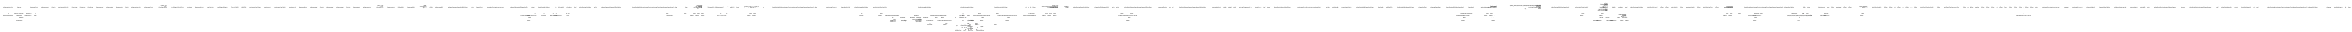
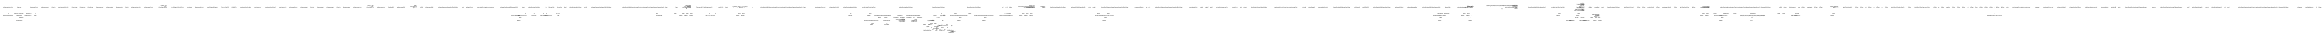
(210, 7) -> none
(910, 18) -> (950, 31)
